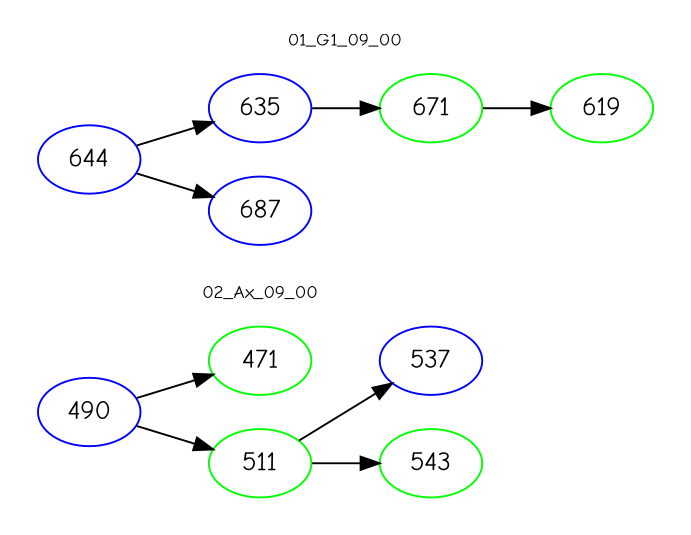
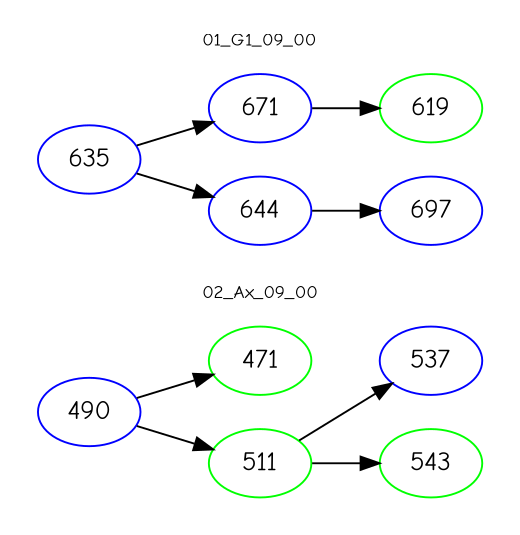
(431, 108) -> (260, 108)
(166, 137) -> (166, 182)
(260, 211) -> (431, 211)
